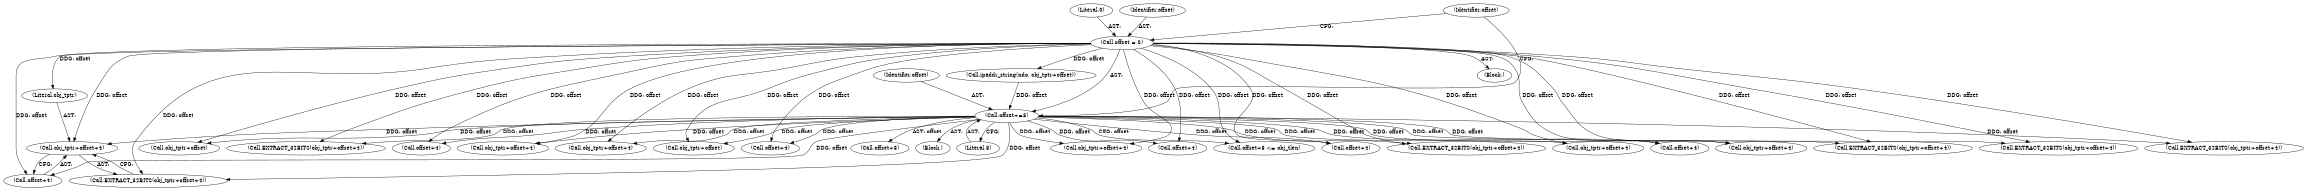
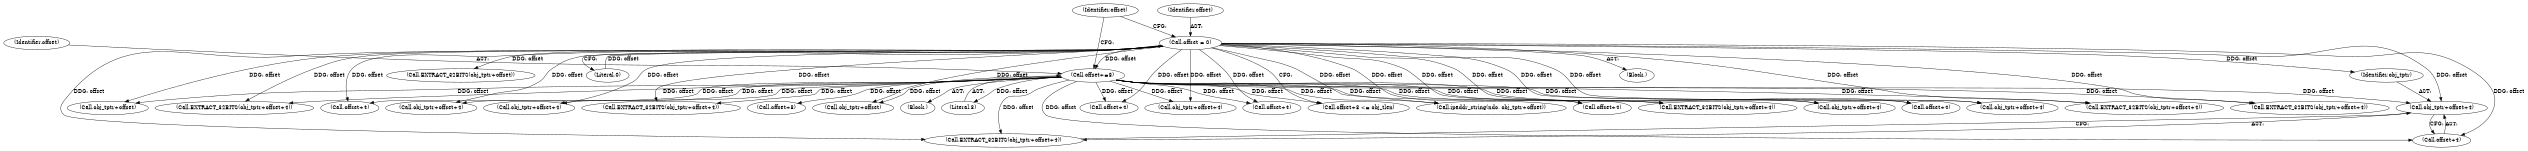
(1116, 27) -> (624, 59)
none -> (865, 51)
none -> (461, 75)
(1117, 75) -> (1121, 59)
(1015, 94) -> (1299, 94)
(55, 96) -> (2386, 75)
(1233, 96) -> (1287, 75)
(927, 132) -> (886, 92)
(994, 132) -> (1012, 92)
(1114, 132) -> (1268, 92)
